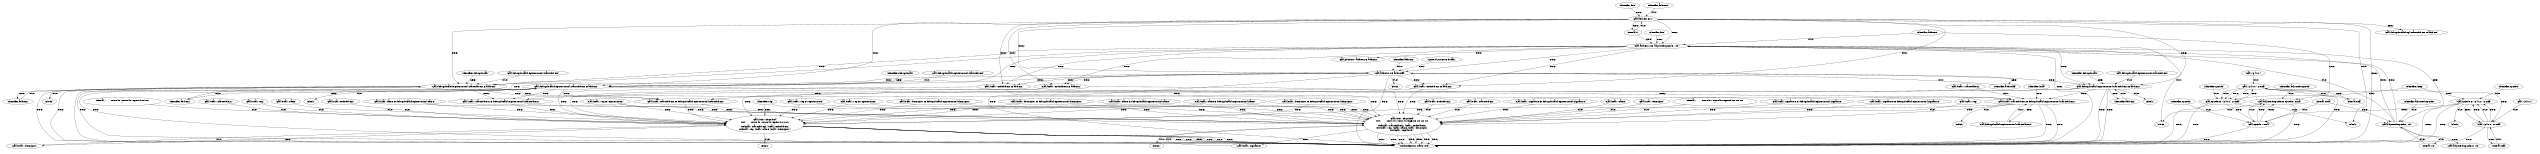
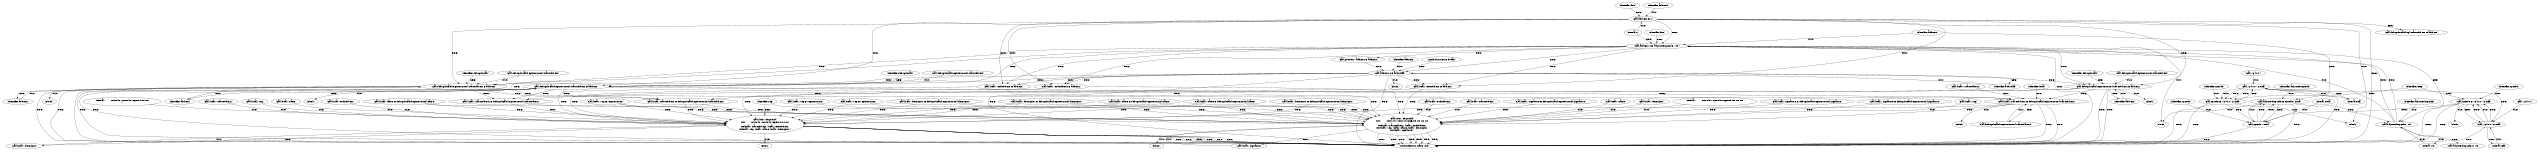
(1633, 24) -> none
(1133, 26) -> (1373, 66)
(2360, 110) -> (2342, 108)
none -> (2273, 114)
